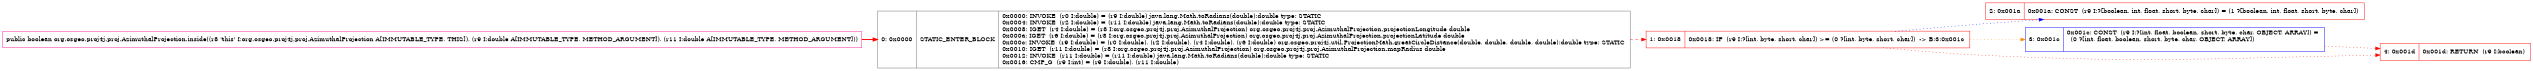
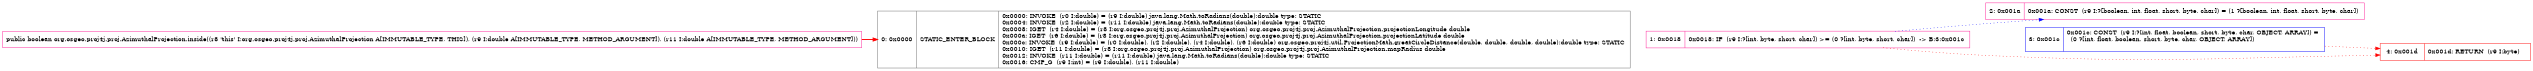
(2175, 11) -> (2175, 11)
(1636, 40) -> none
(1808, 40) -> (1808, 40)
(1995, 40) -> none
(2475, 52) -> (2475, 52)
